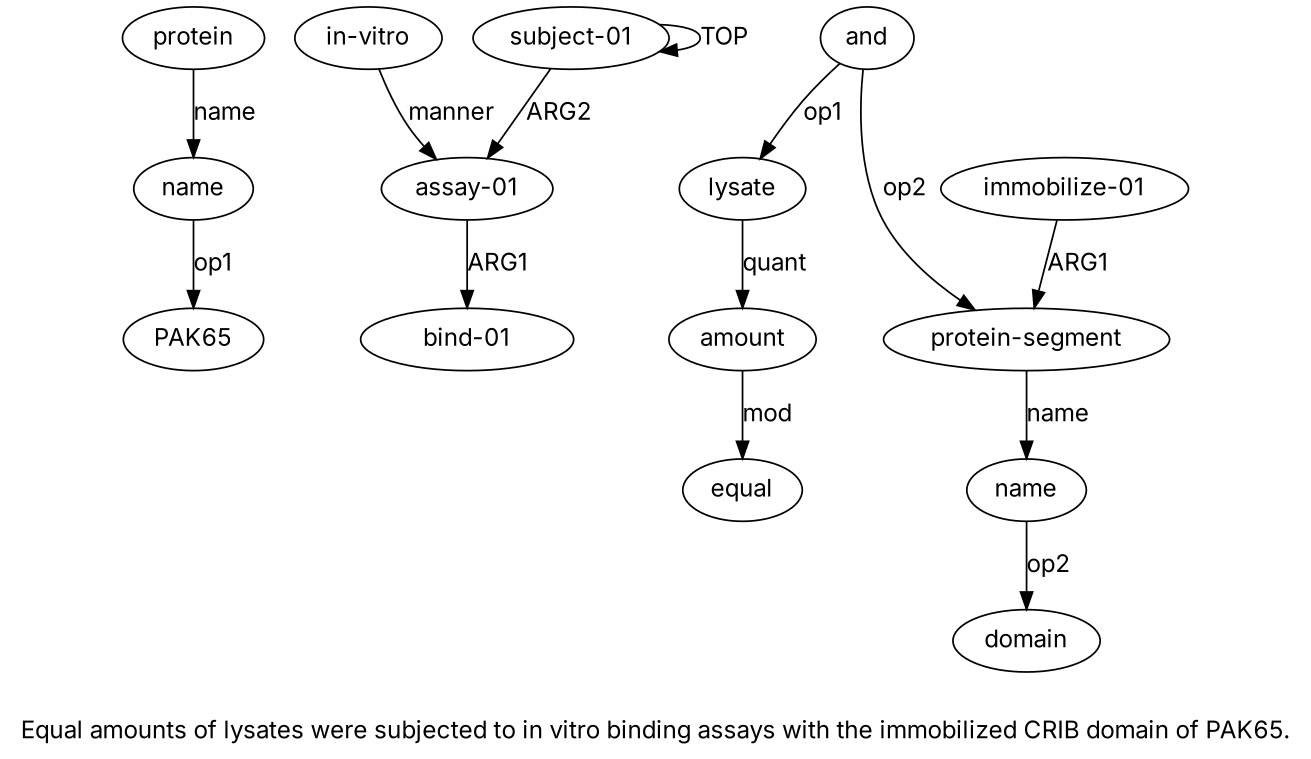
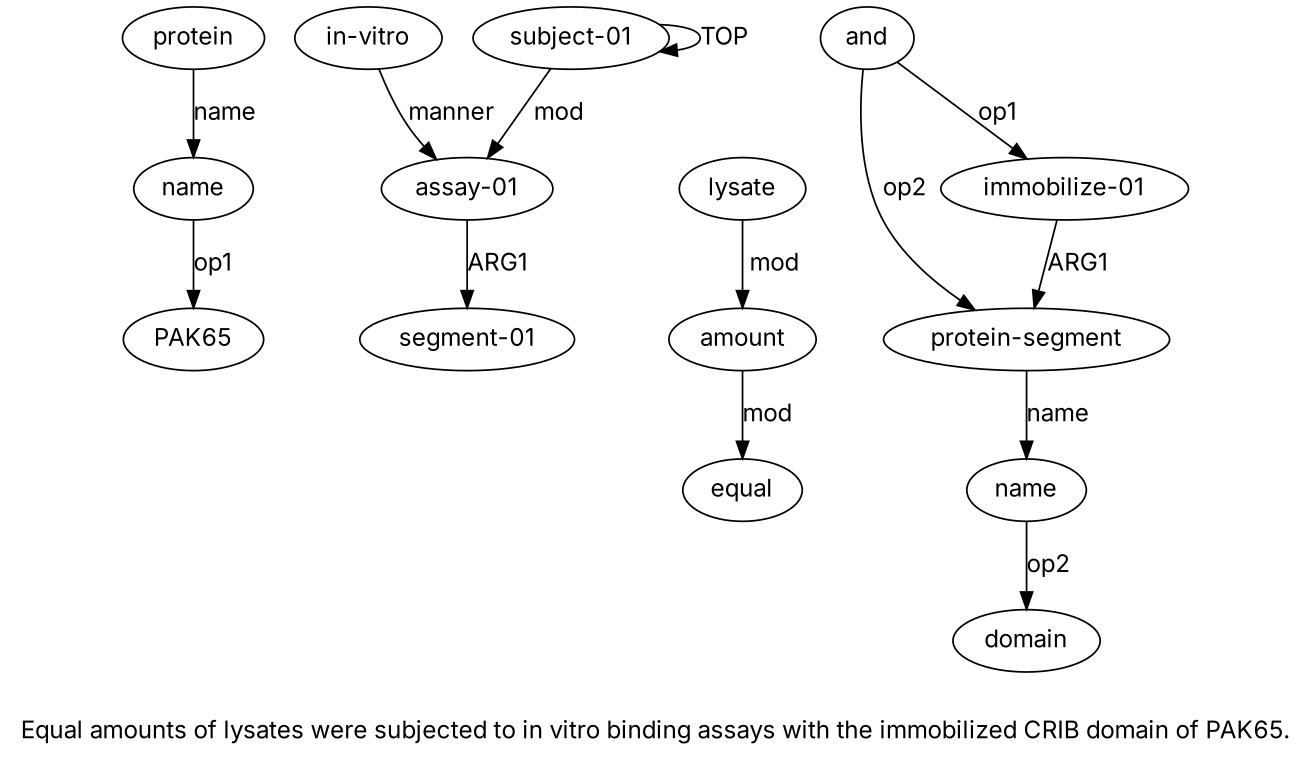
(802, 101) -> (955, 105)
(559, 113) -> (559, 113)
(775, 264) -> (775, 264)
(467, 339) -> (467, 339)
